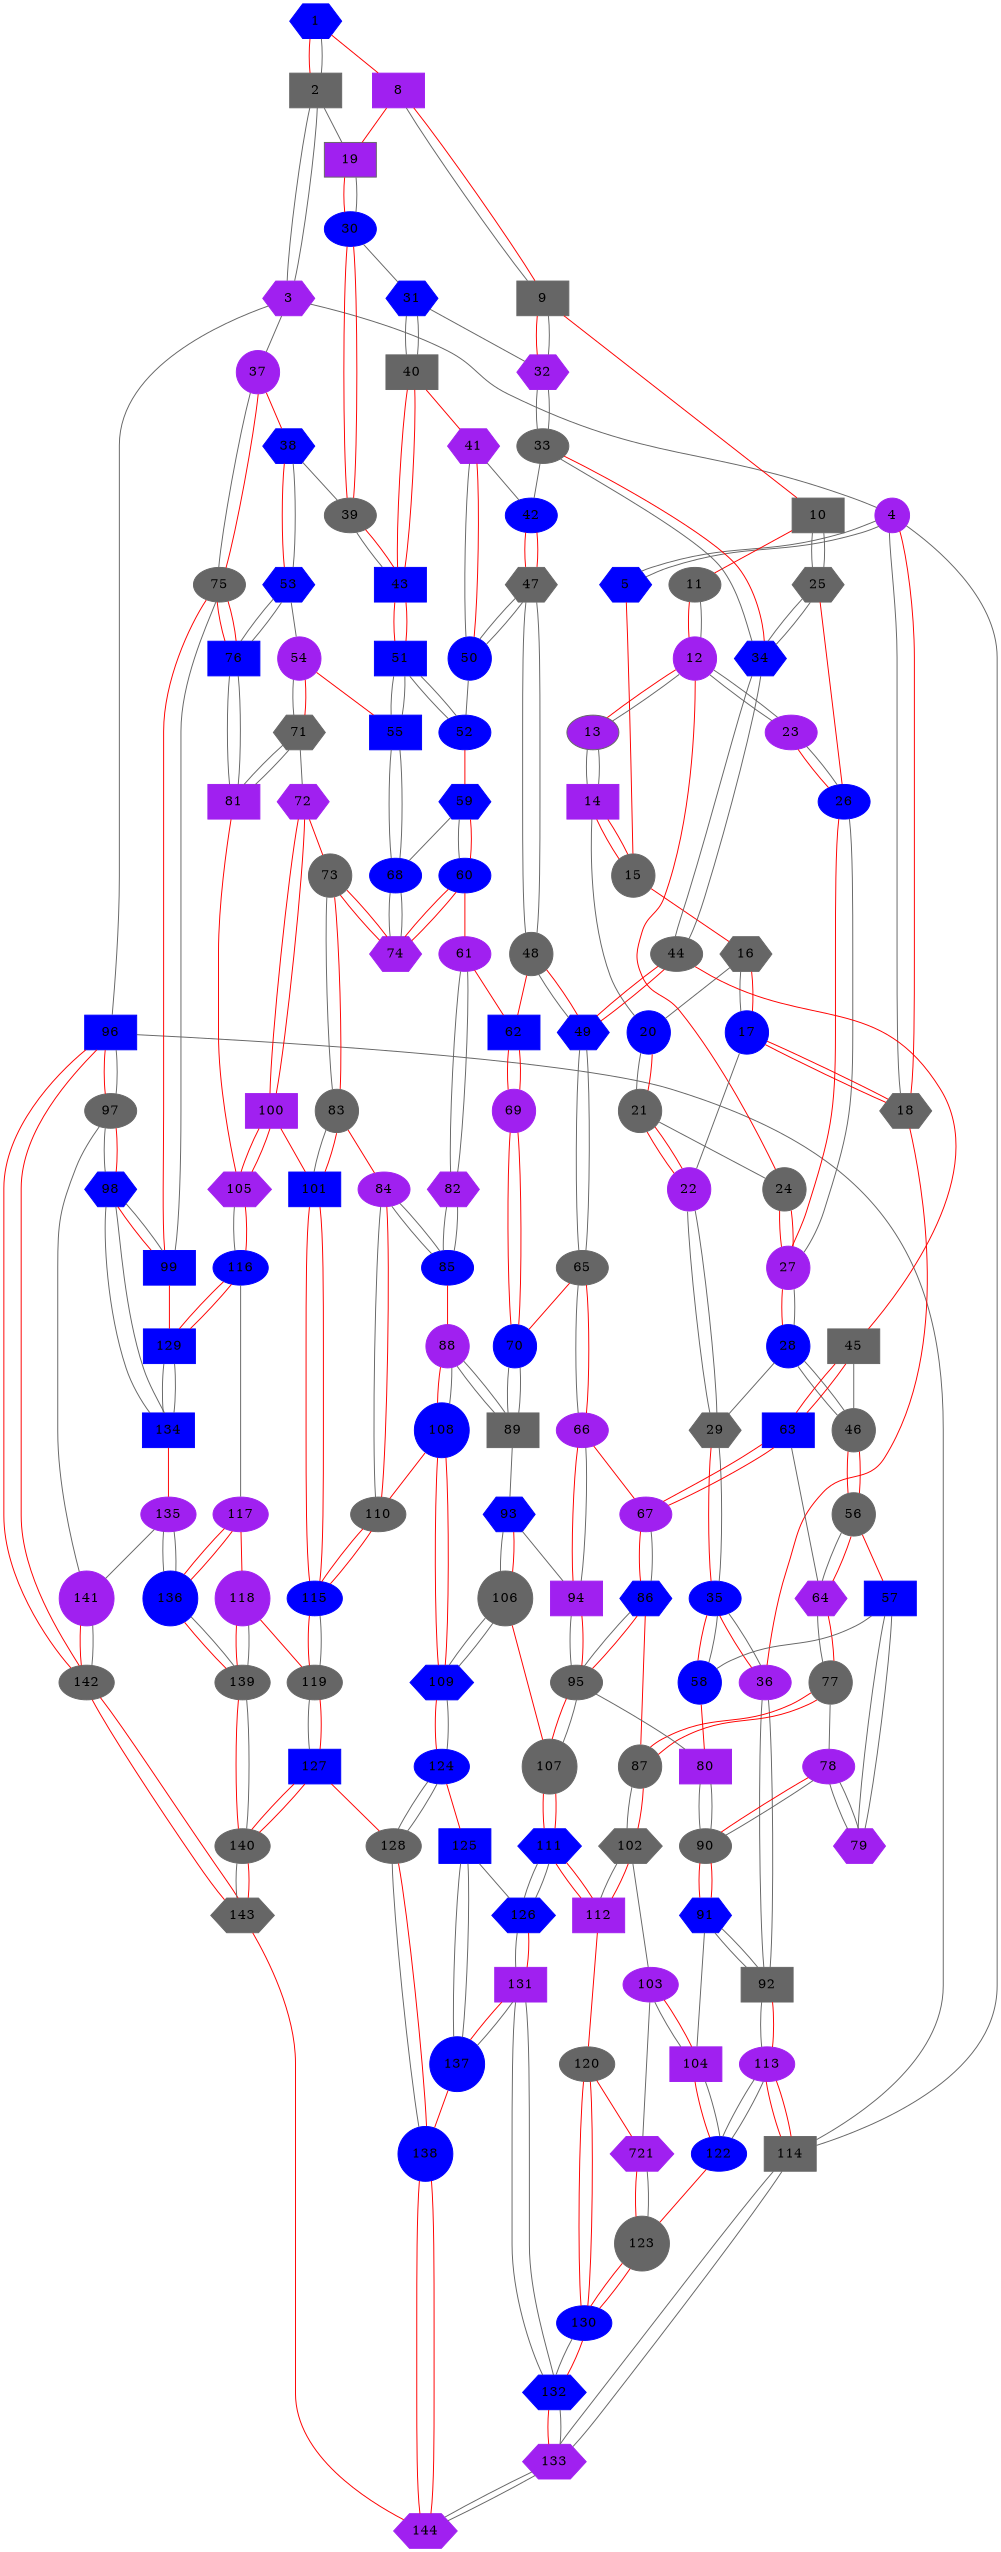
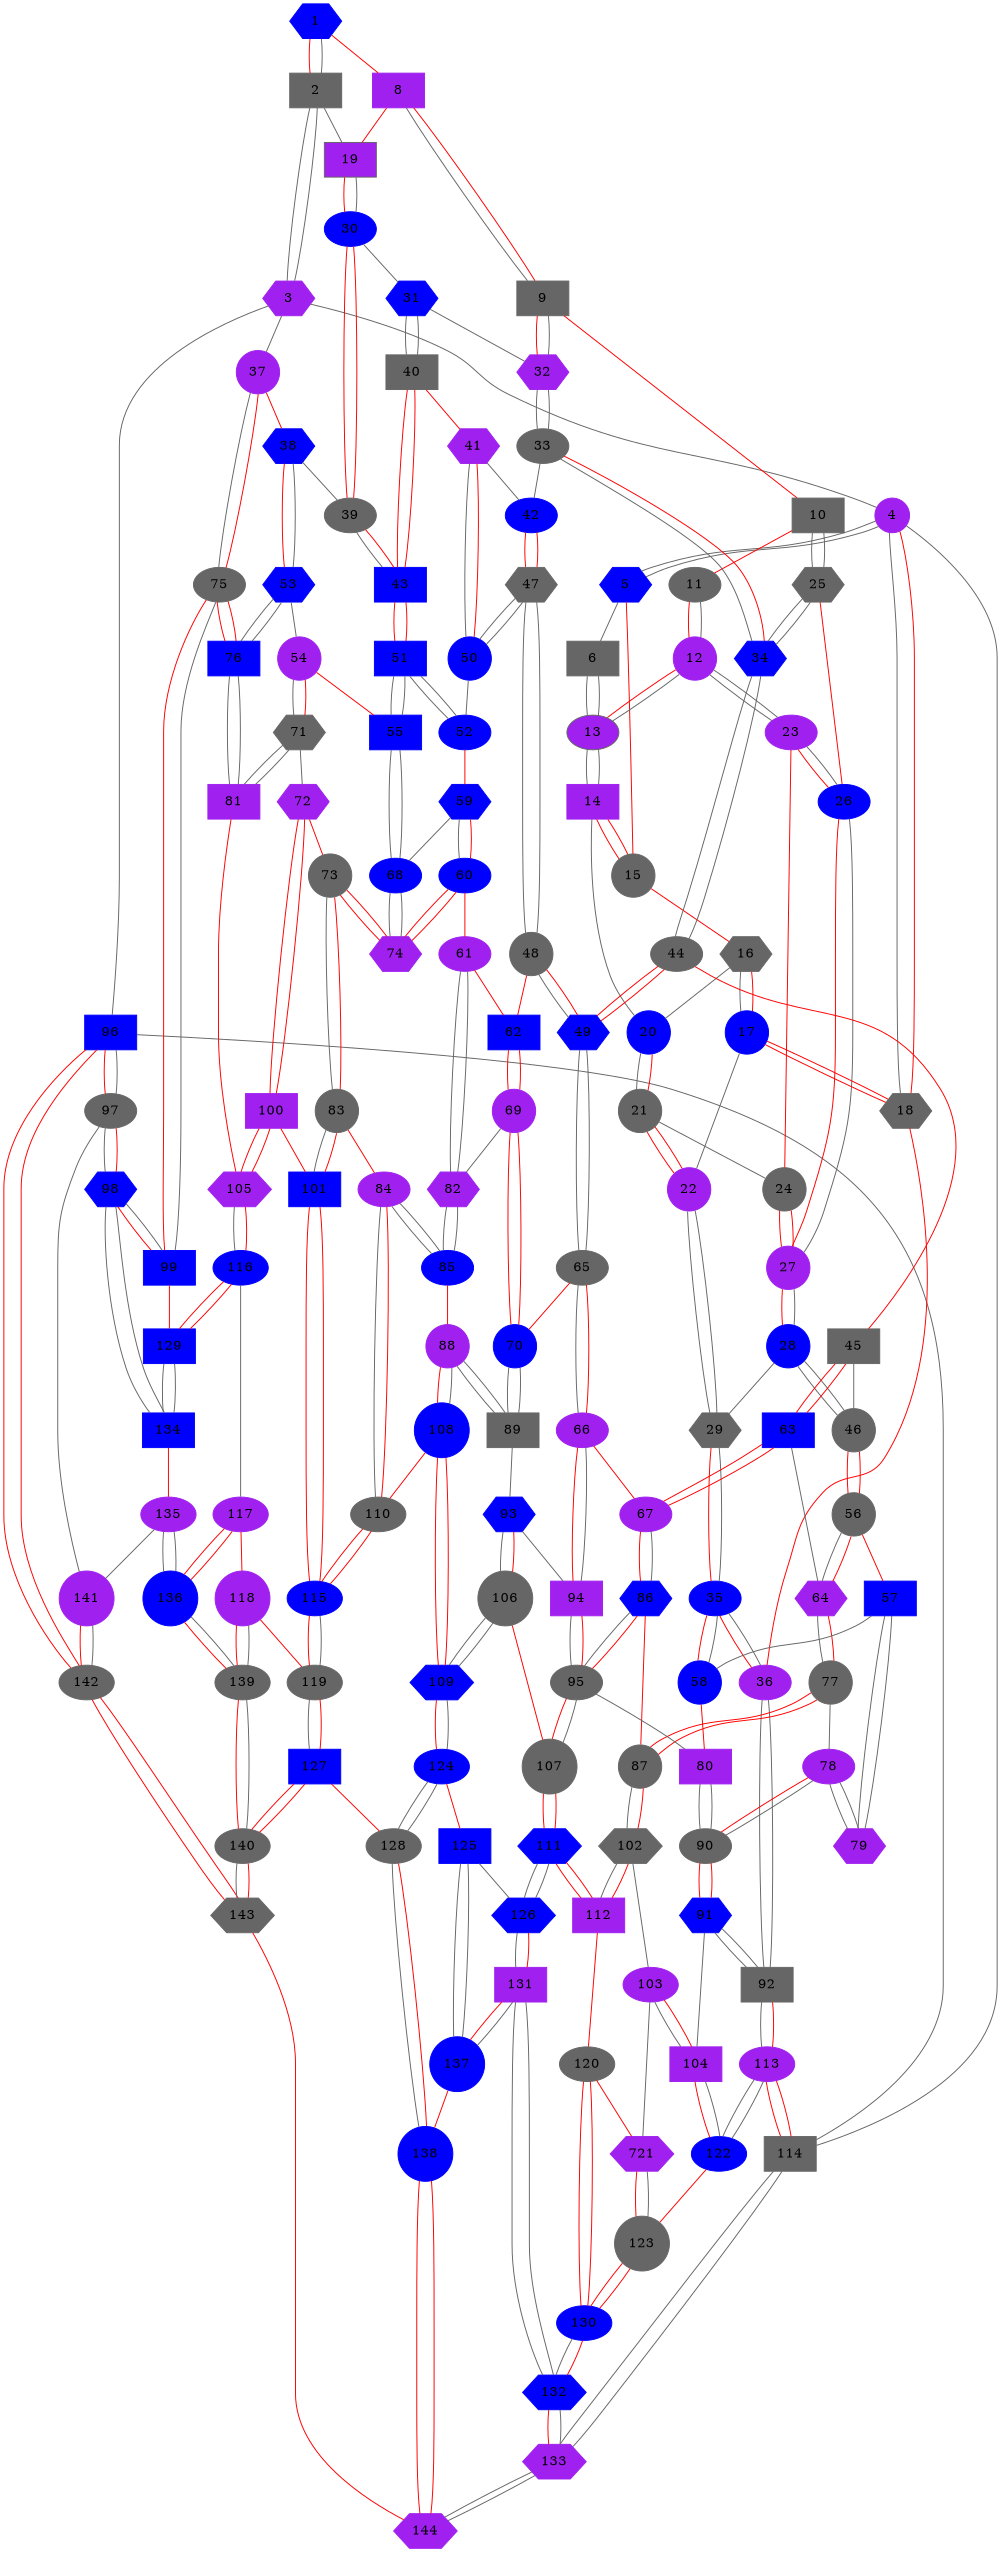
none -> (593, 659)
(639, 942) -> (788, 959)
none -> (484, 1150)
